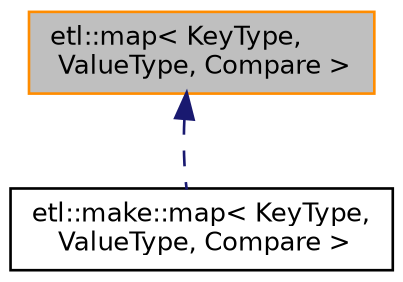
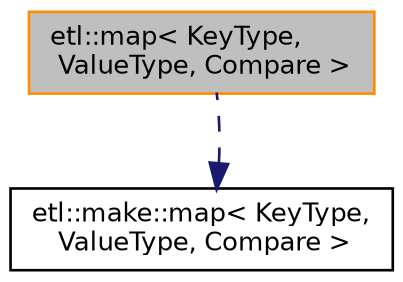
(184, 154) -> (219, 128)
